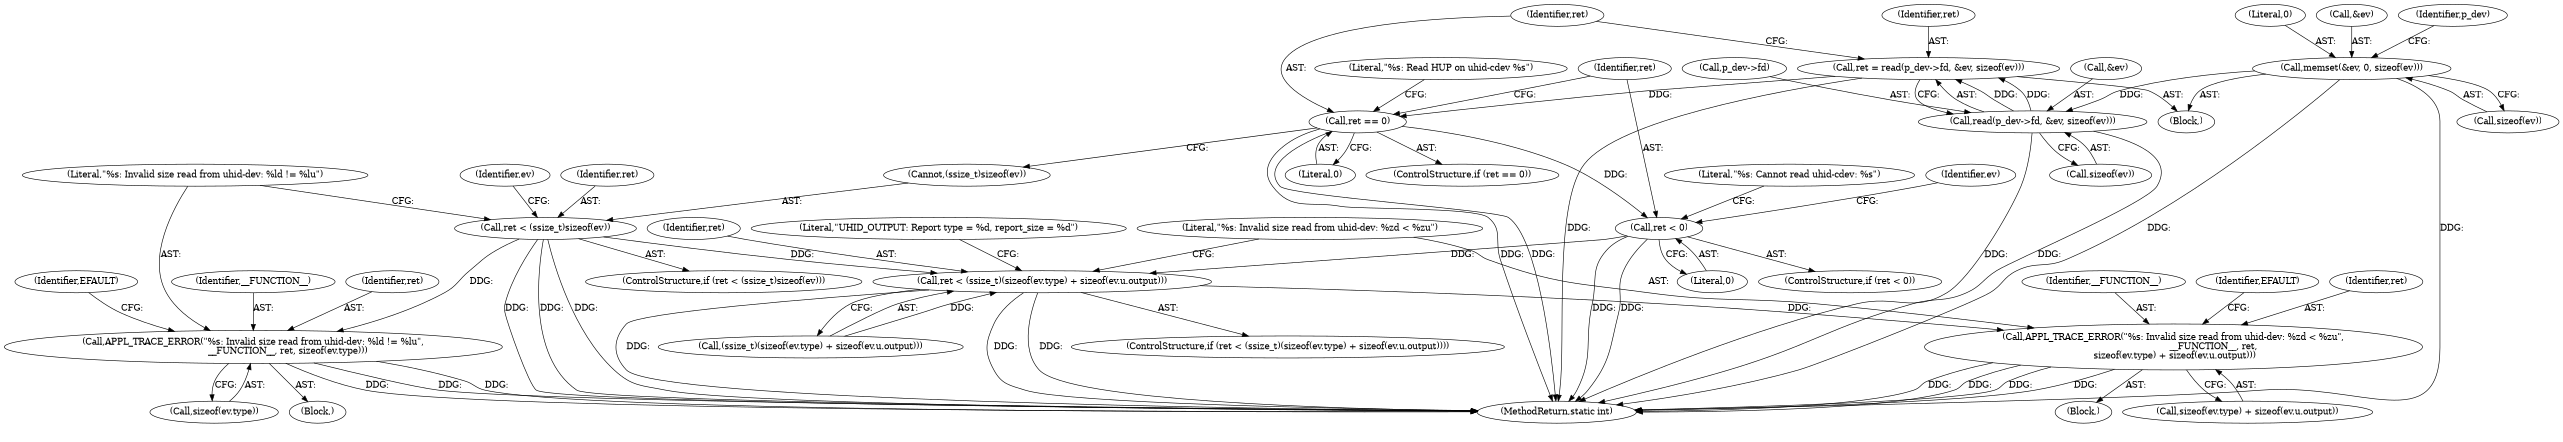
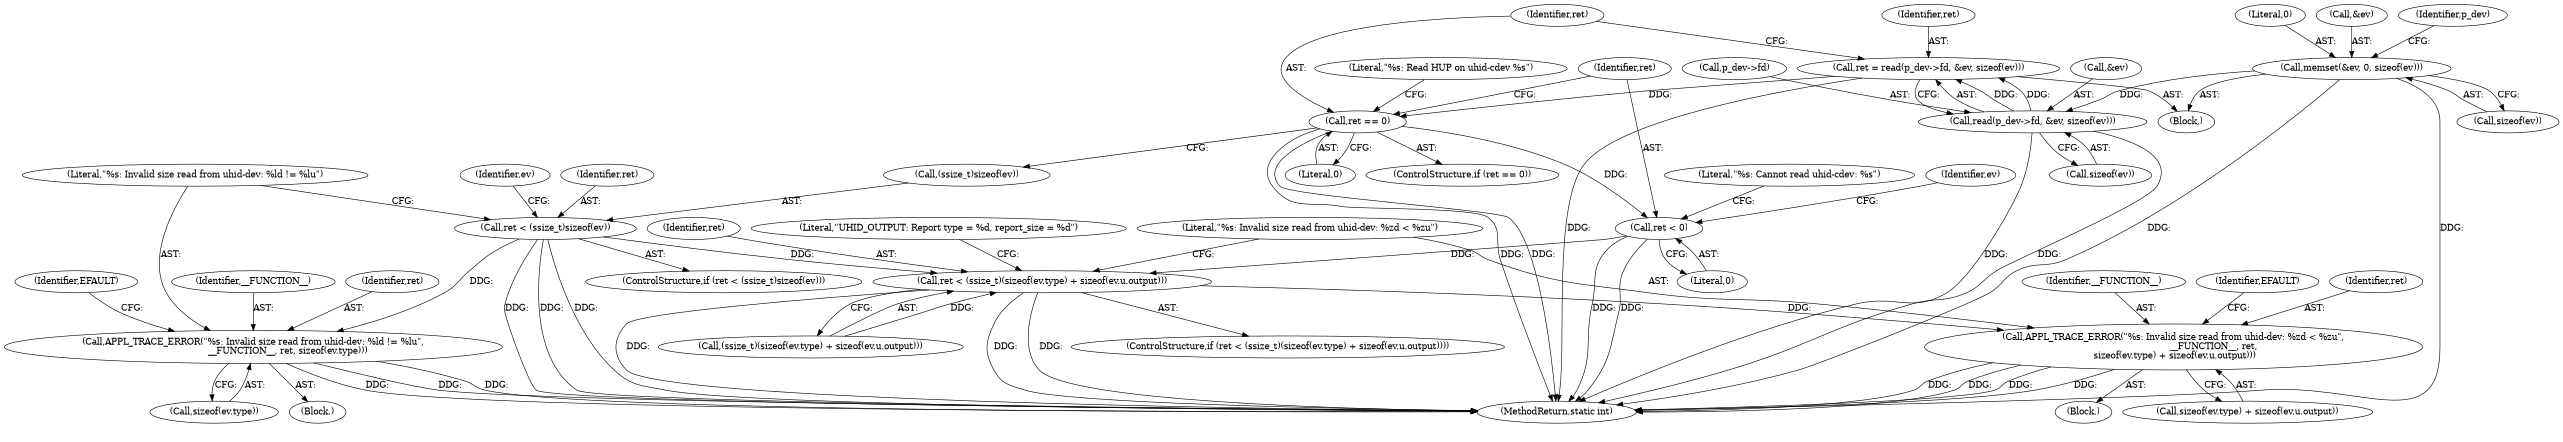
(967, 175) -> (967, 175)
(1850, 282) -> none
